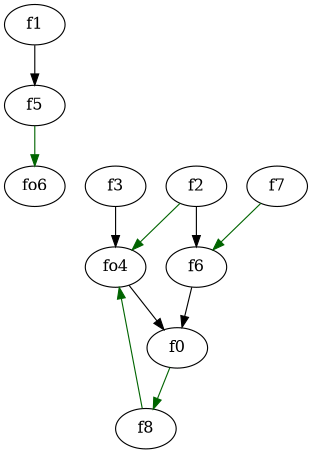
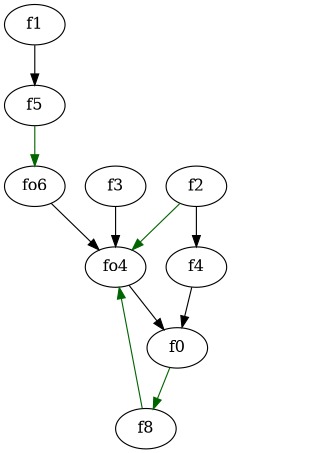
(277, 186) -> none
none -> (71, 223)
(196, 267) -> (196, 267)
